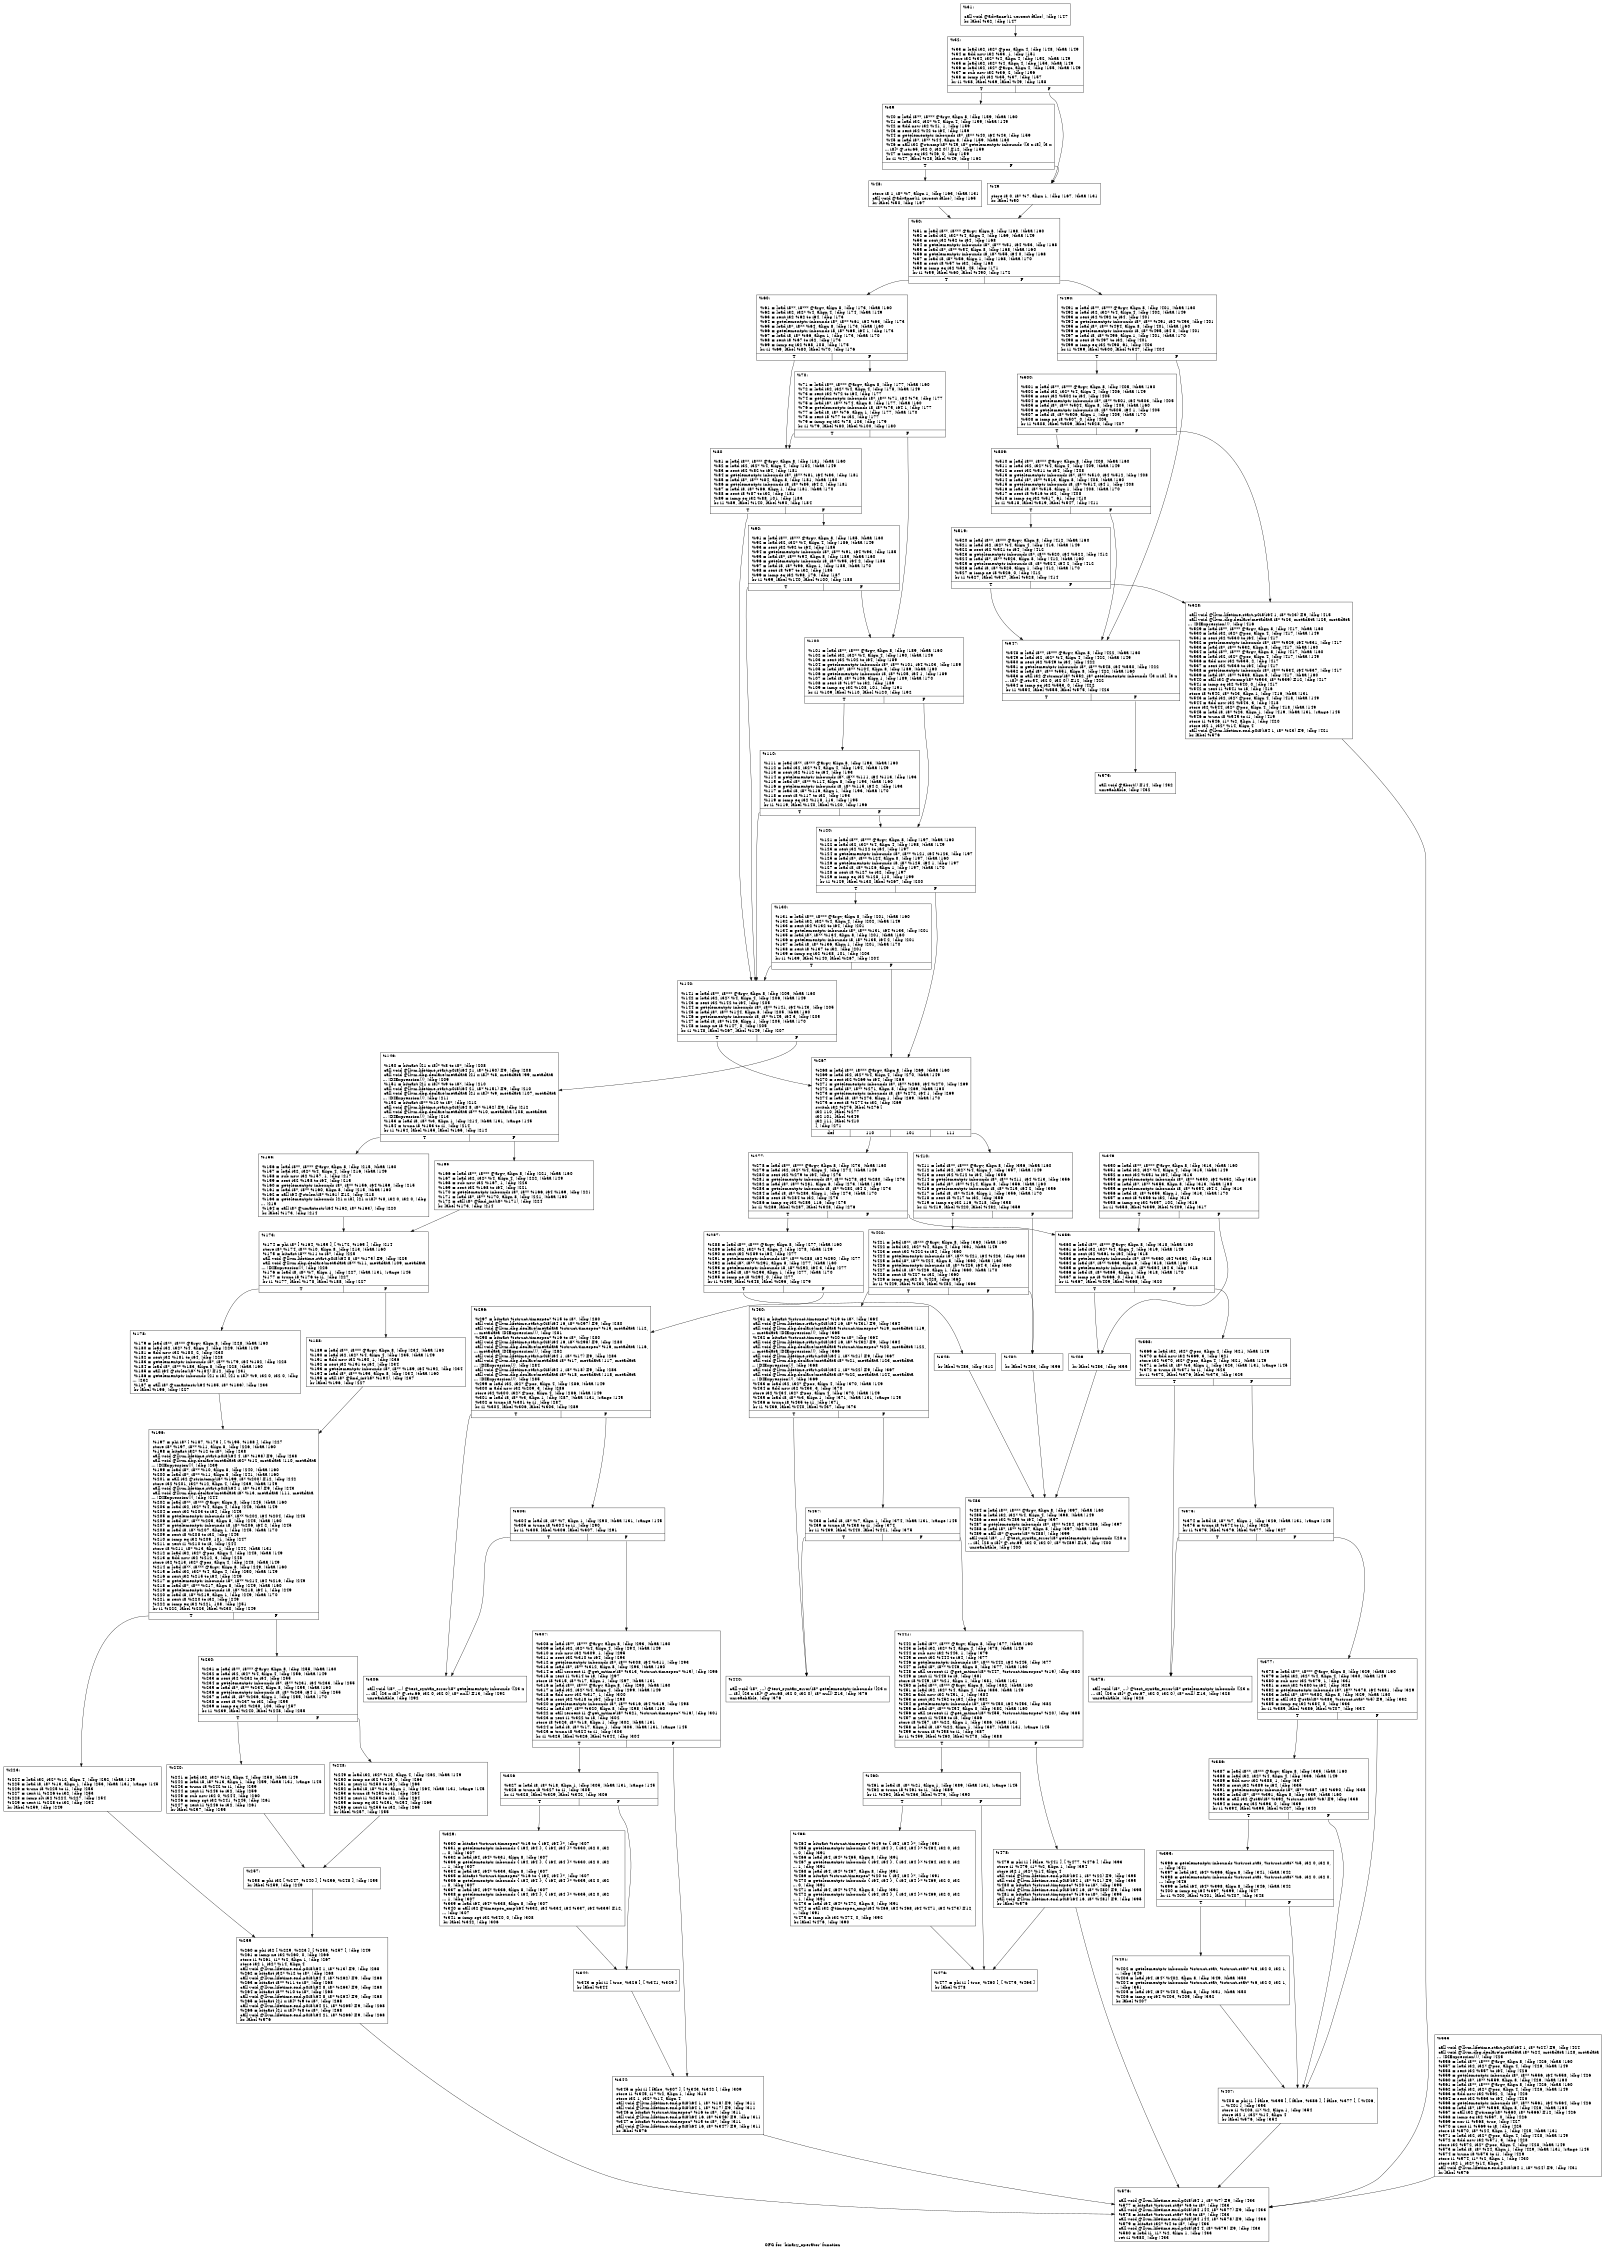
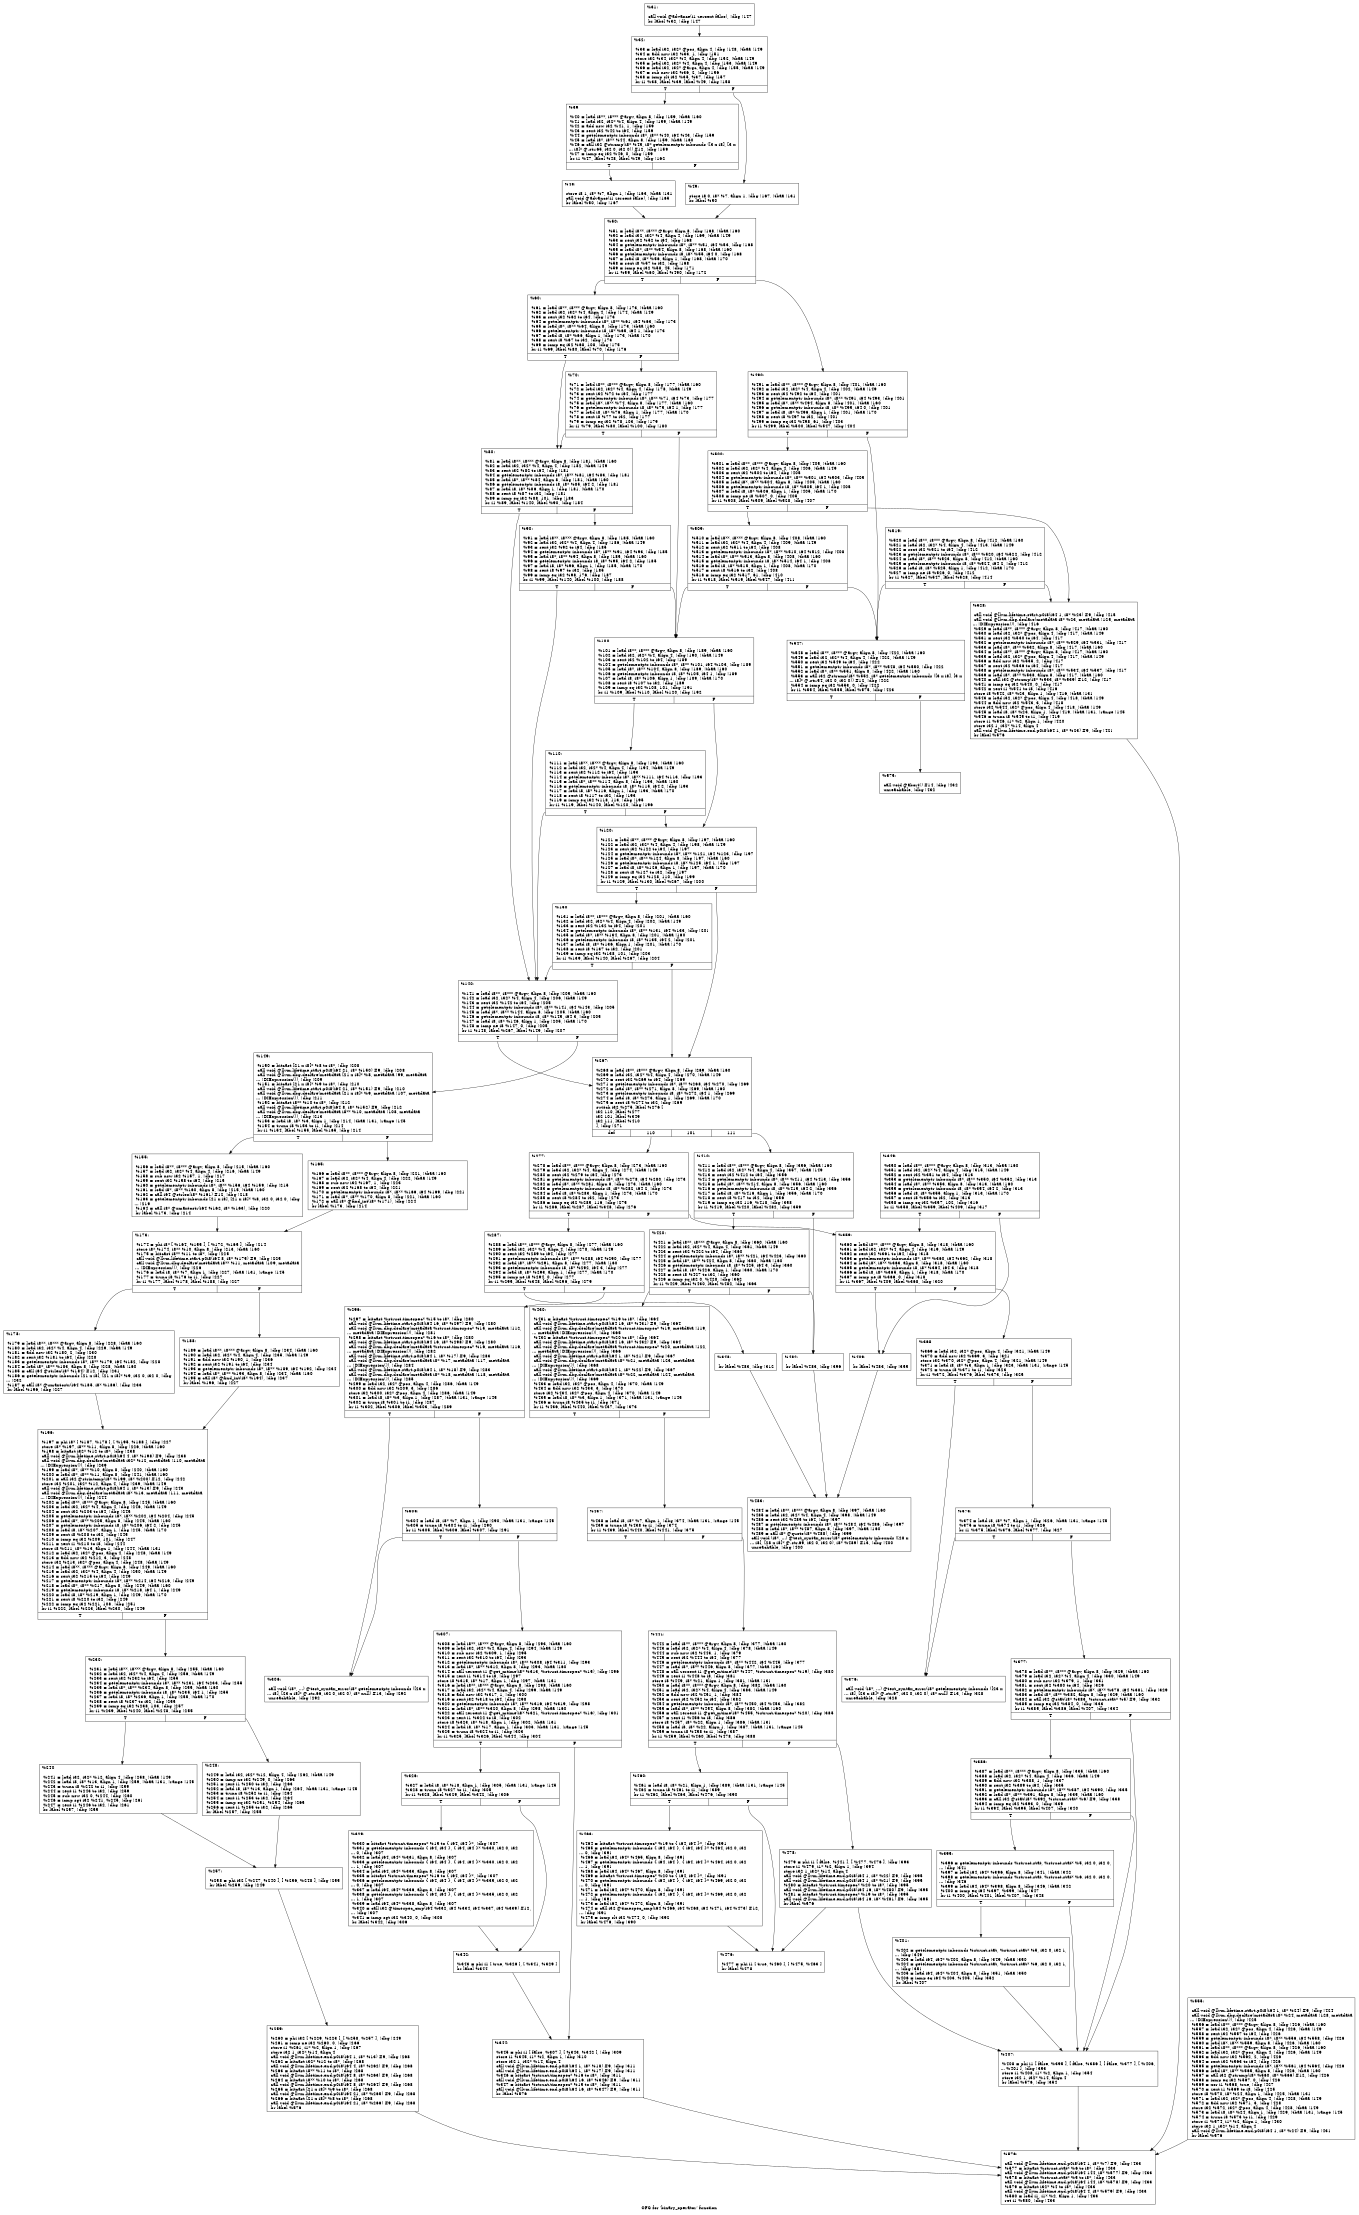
(1058, 173) -> none
(1031, 519) -> (680, 610)
(808, 1689) -> none
(82, 1789) -> none
(1119, 2049) -> (904, 2001)
